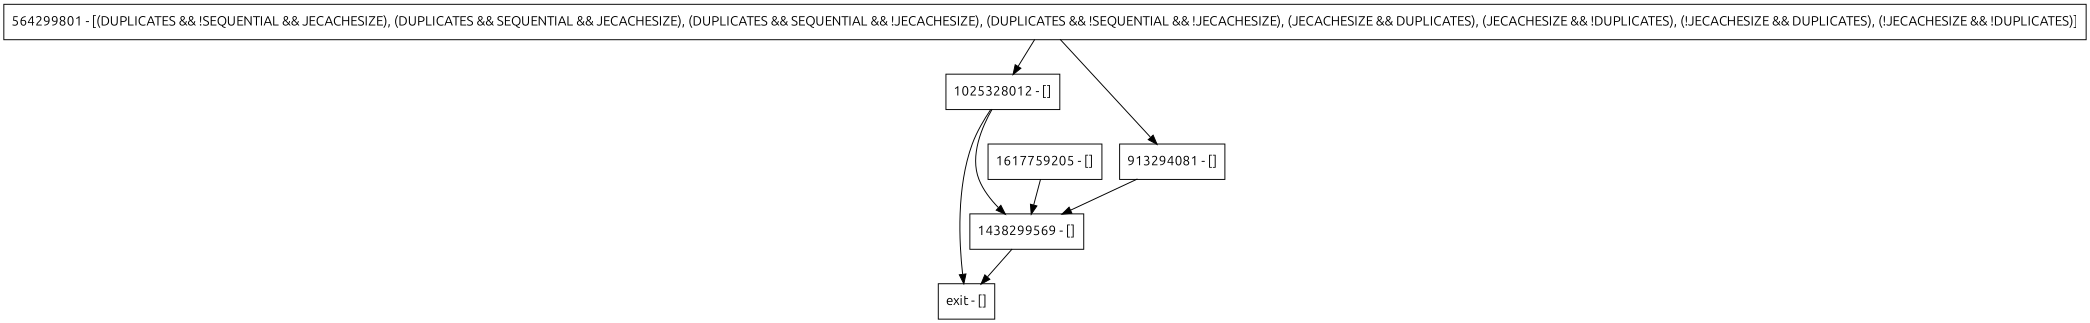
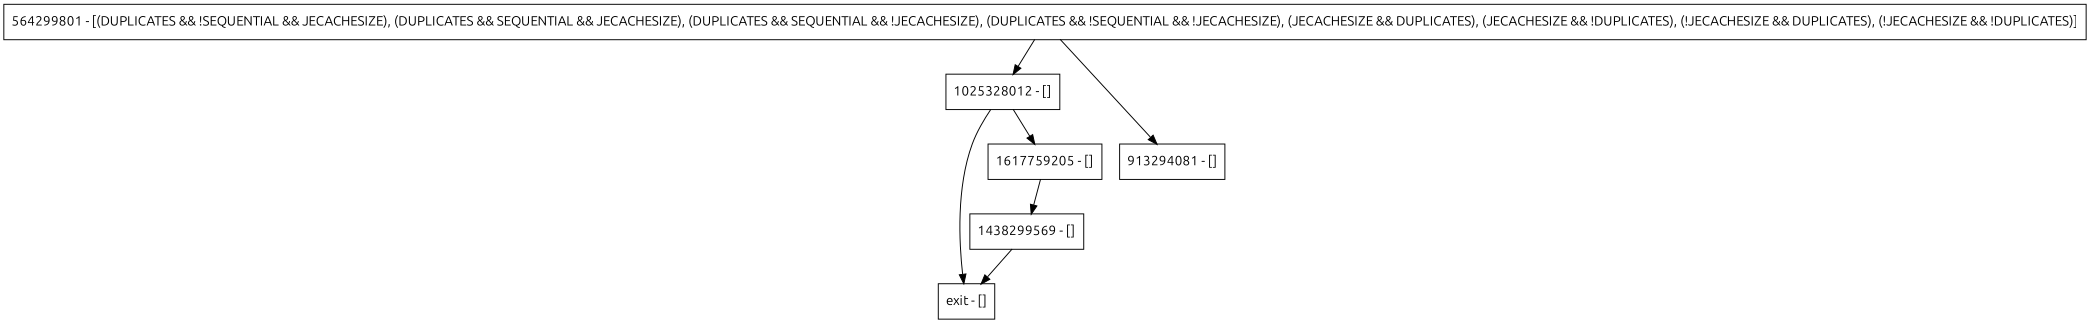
(976, 160) -> (1021, 123)
(1104, 195) -> none
